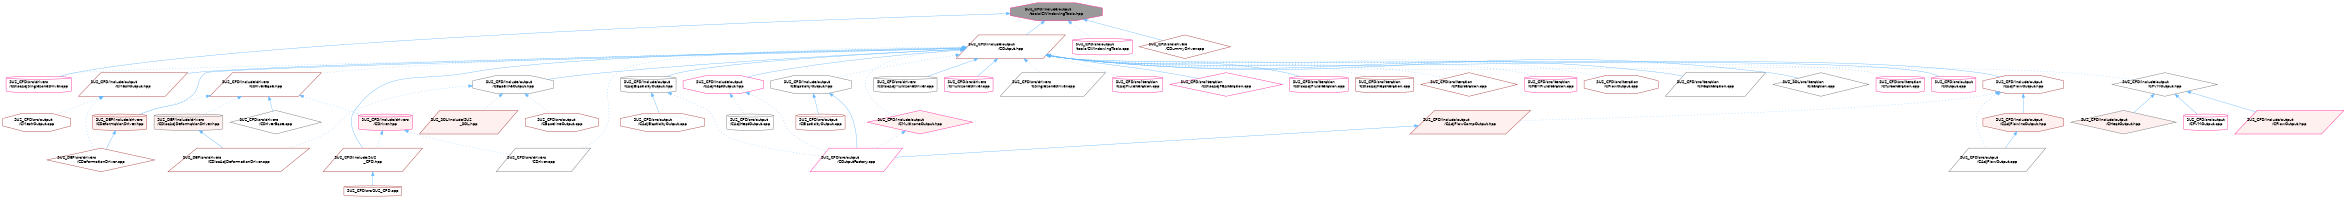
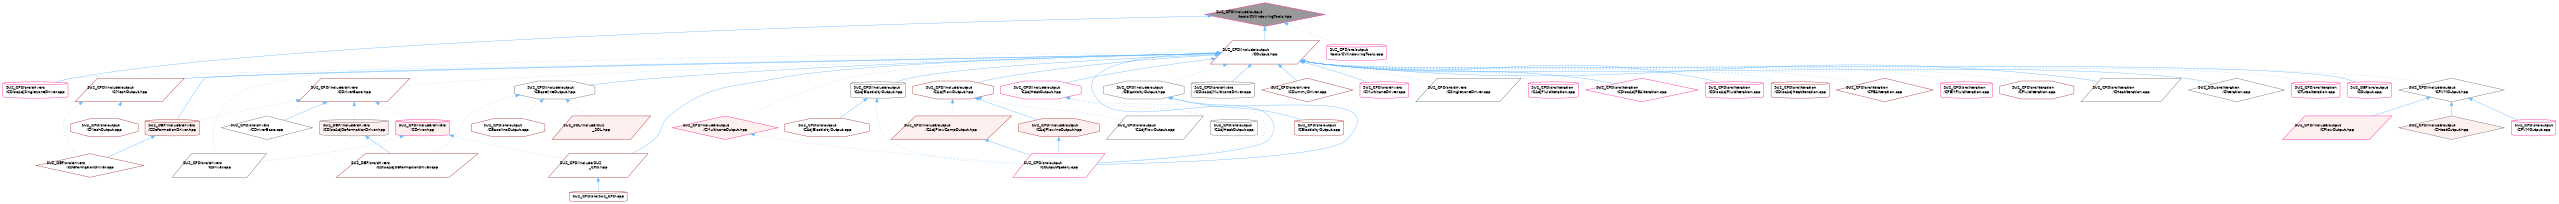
(1056, 12) -> (1265, 15)
(1125, 30) -> (1289, 74)
(1621, 84) -> (2037, 90)
(1954, 84) -> (2369, 90)
none -> (1194, 108)
(2010, 141) -> (1059, 147)
